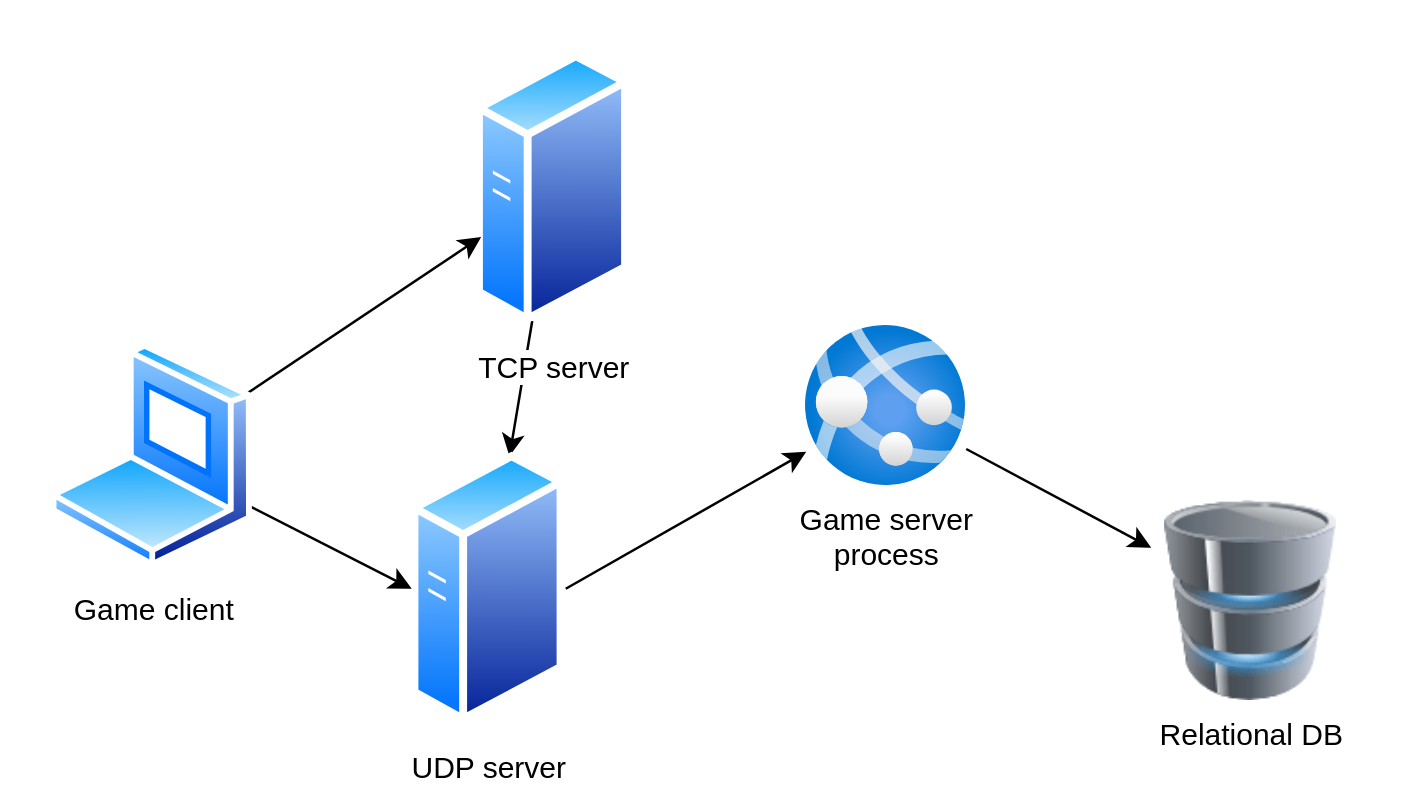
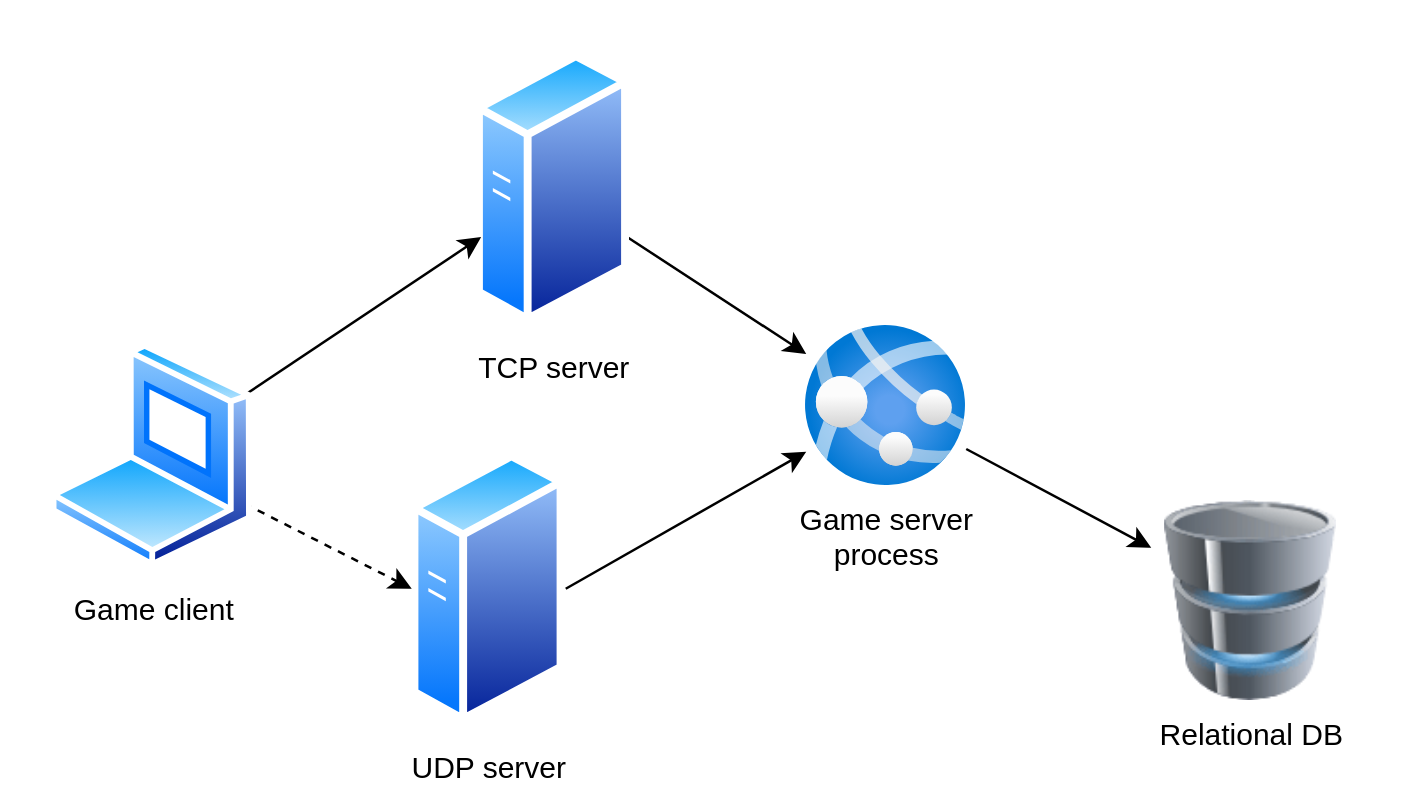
(517, 412) -> (710, 291)
(321, 543) -> (321, 543)
